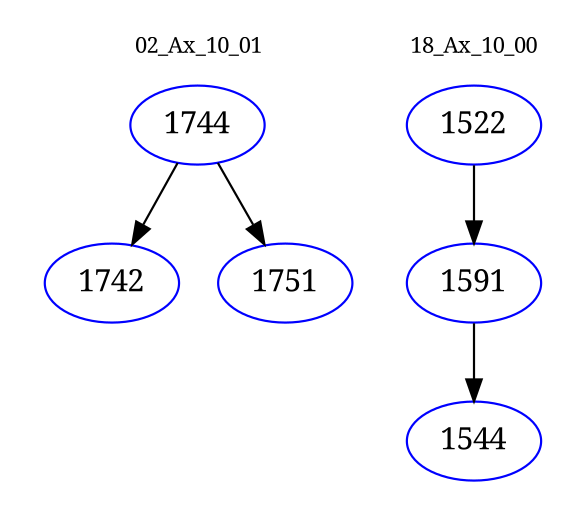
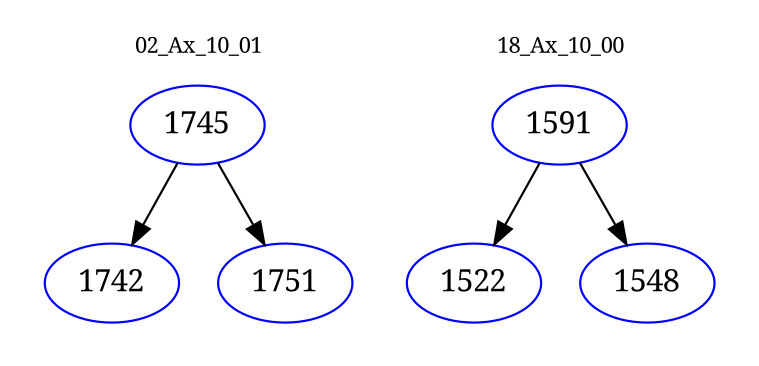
(198, 125) -> (198, 125)
(474, 193) -> (523, 194)
(474, 441) -> (647, 283)
